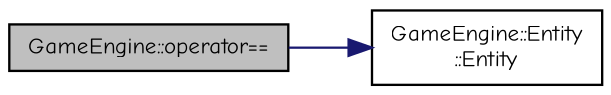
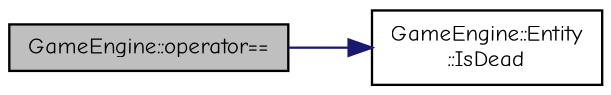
(487, 48) -> (487, 48)
